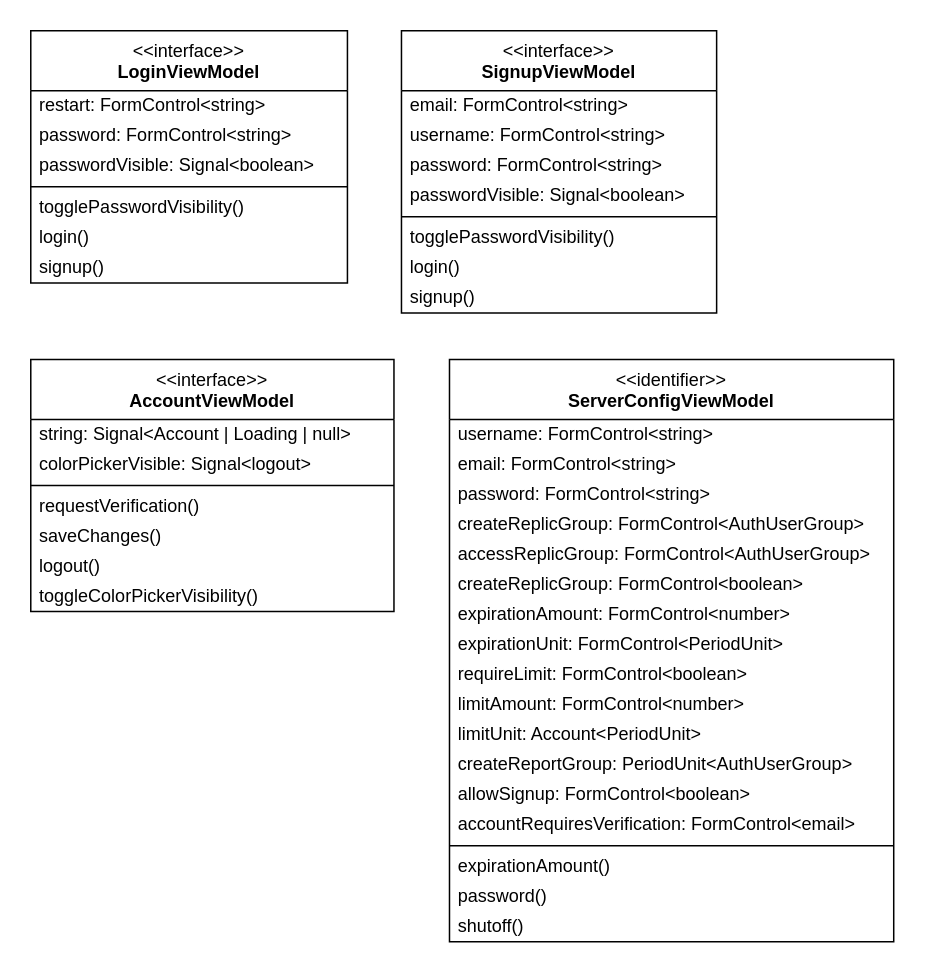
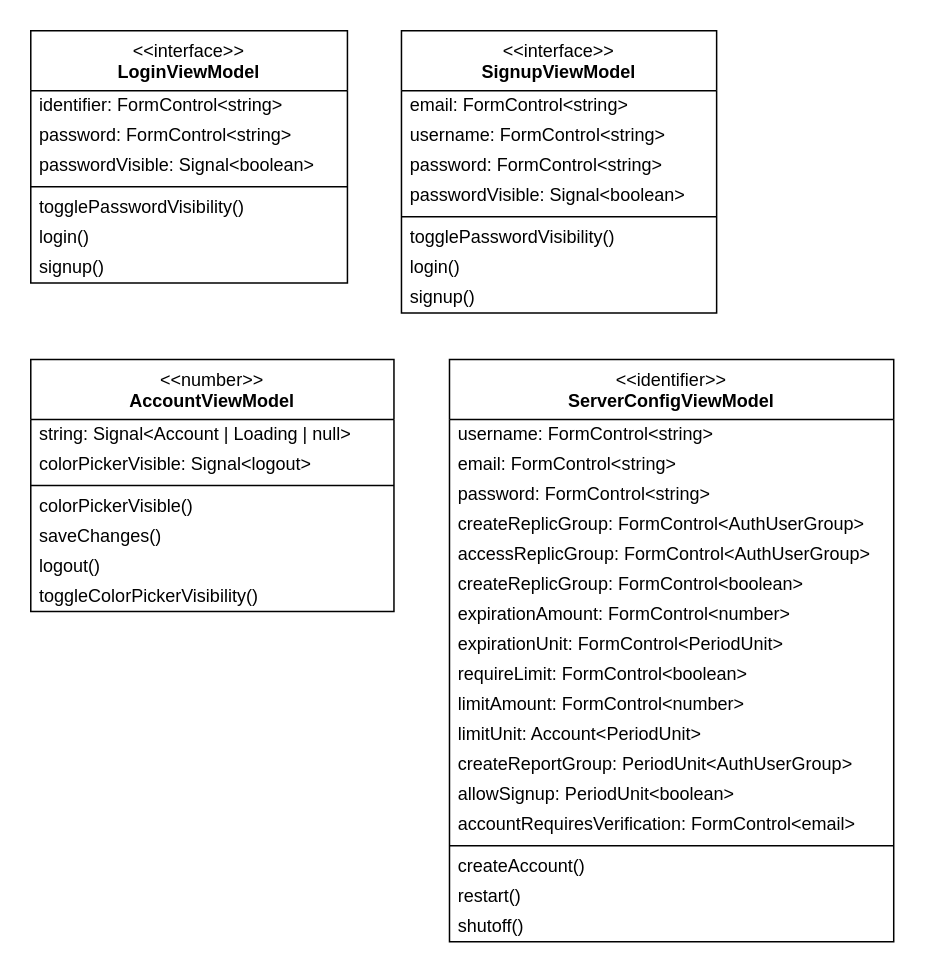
(172, 106) -> (180, 106)
(212, 391) -> (212, 391)
(139, 506) -> (129, 506)
(608, 794) -> (601, 794)
(544, 866) -> (534, 866)
(509, 896) -> (504, 896)
